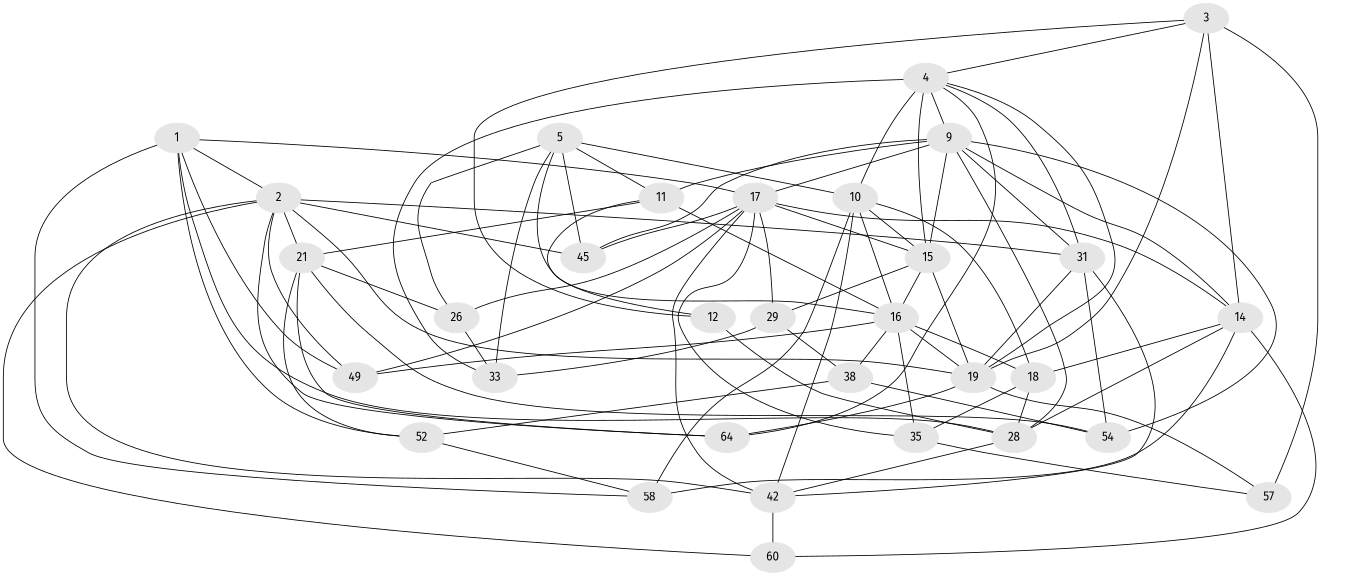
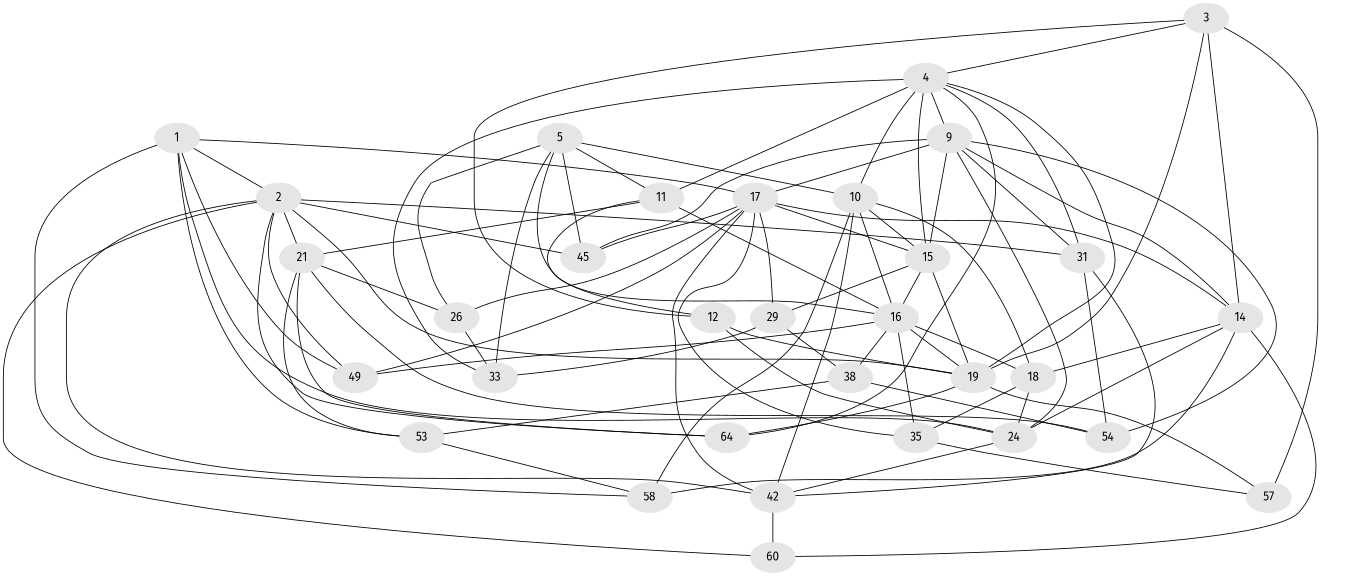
(802, 160) -> (794, 138)
(1028, 318) -> (840, 354)
(422, 438) -> (422, 438)
(1014, 438) -> (1014, 438)
